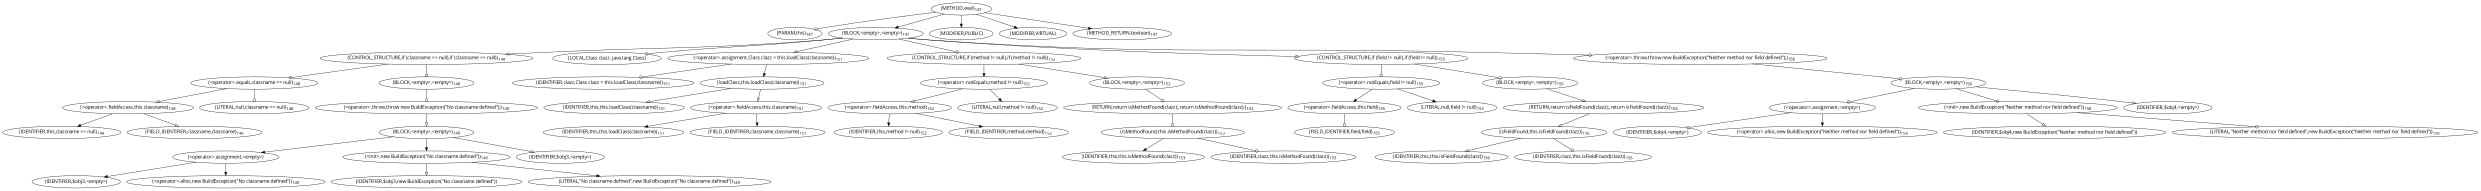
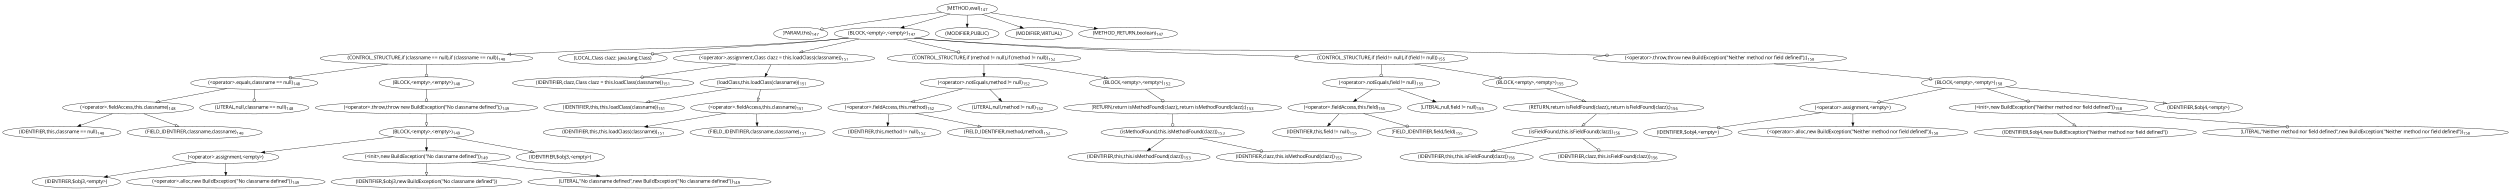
(948, 120) -> (947, 120)
none -> (1322, 132)
